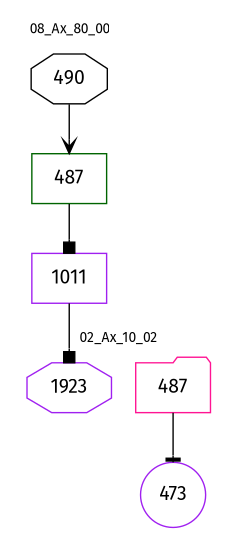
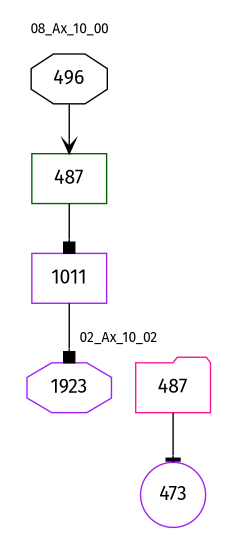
(70, 30) -> (70, 30)
(69, 79) -> (69, 79)
